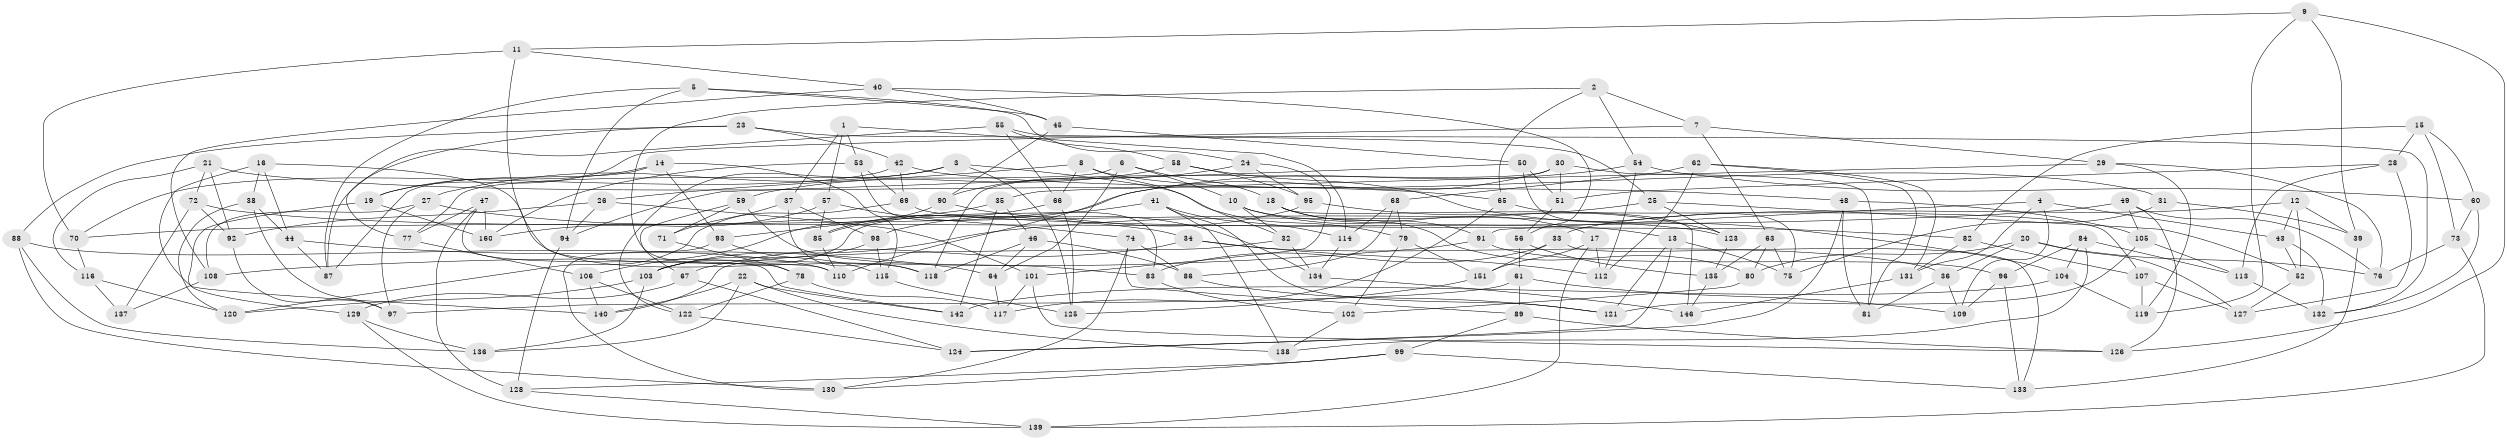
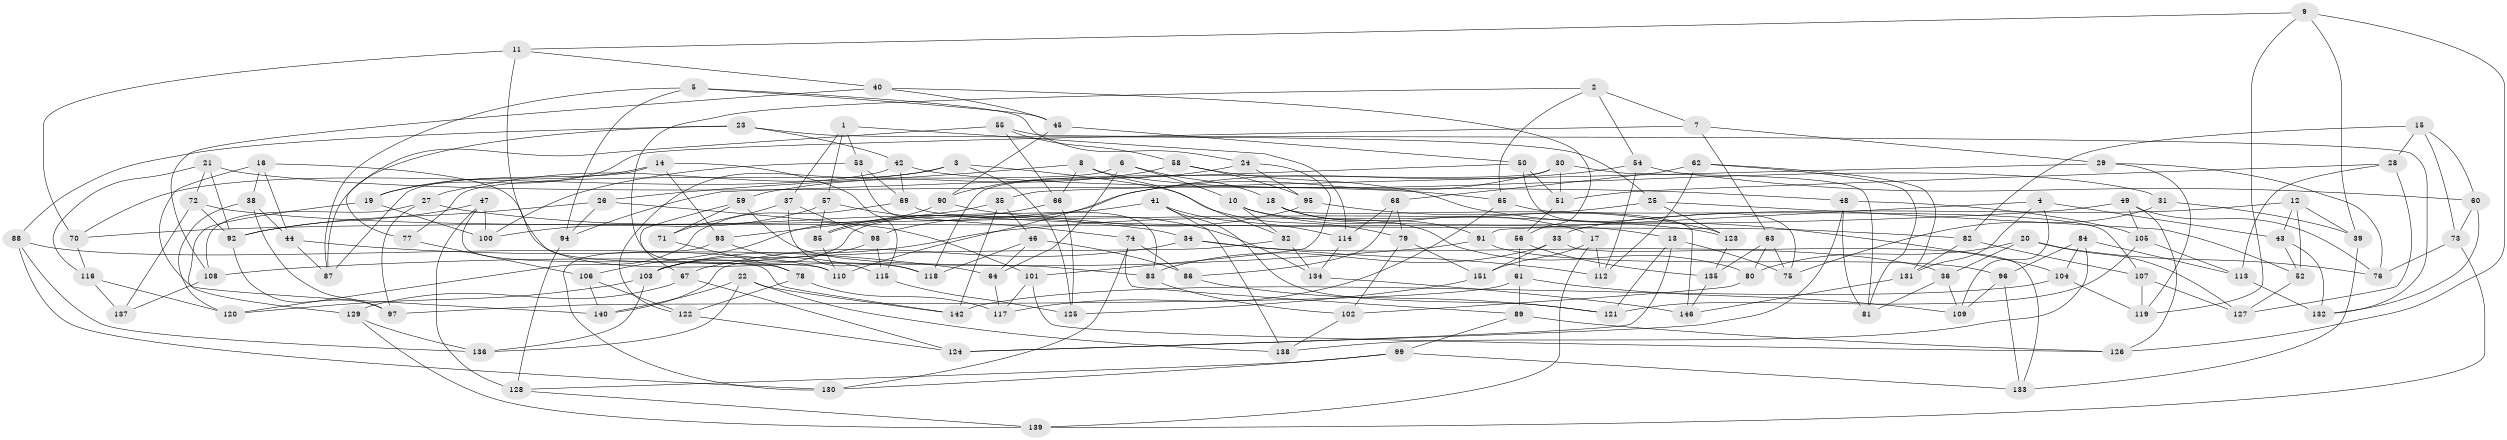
(449, 219) -> (358, 220)
(486, 239) -> (486, 239)
